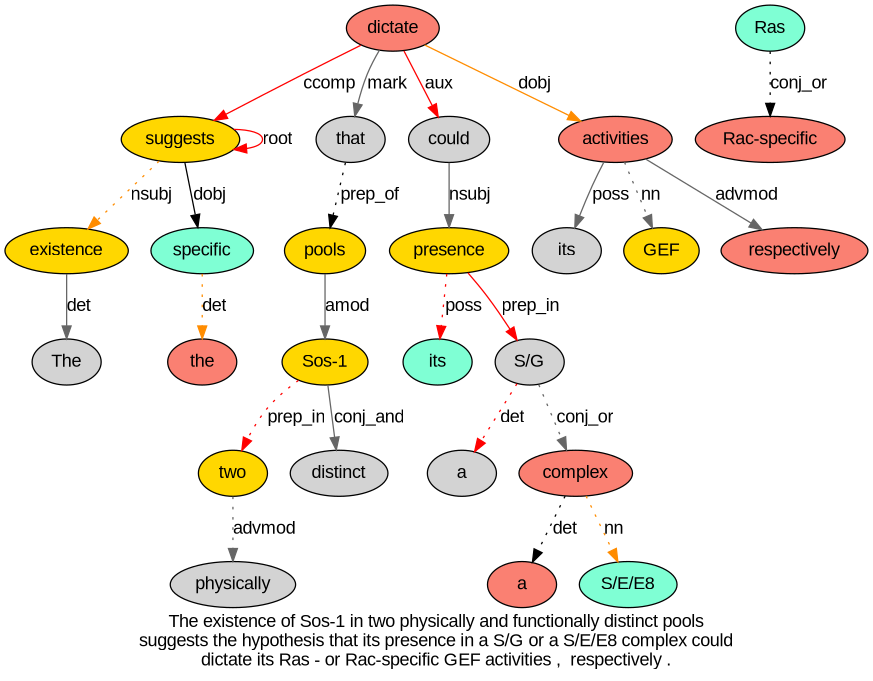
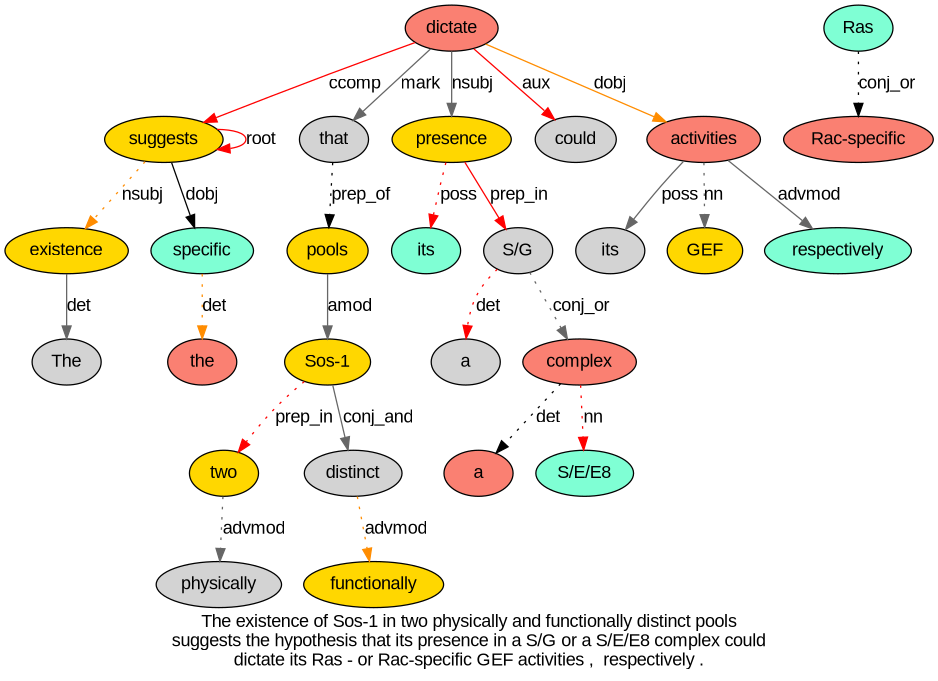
(449, 189) -> (452, 77)
(794, 251) -> (838, 251)
(599, 523) -> (582, 411)
none -> (374, 585)
